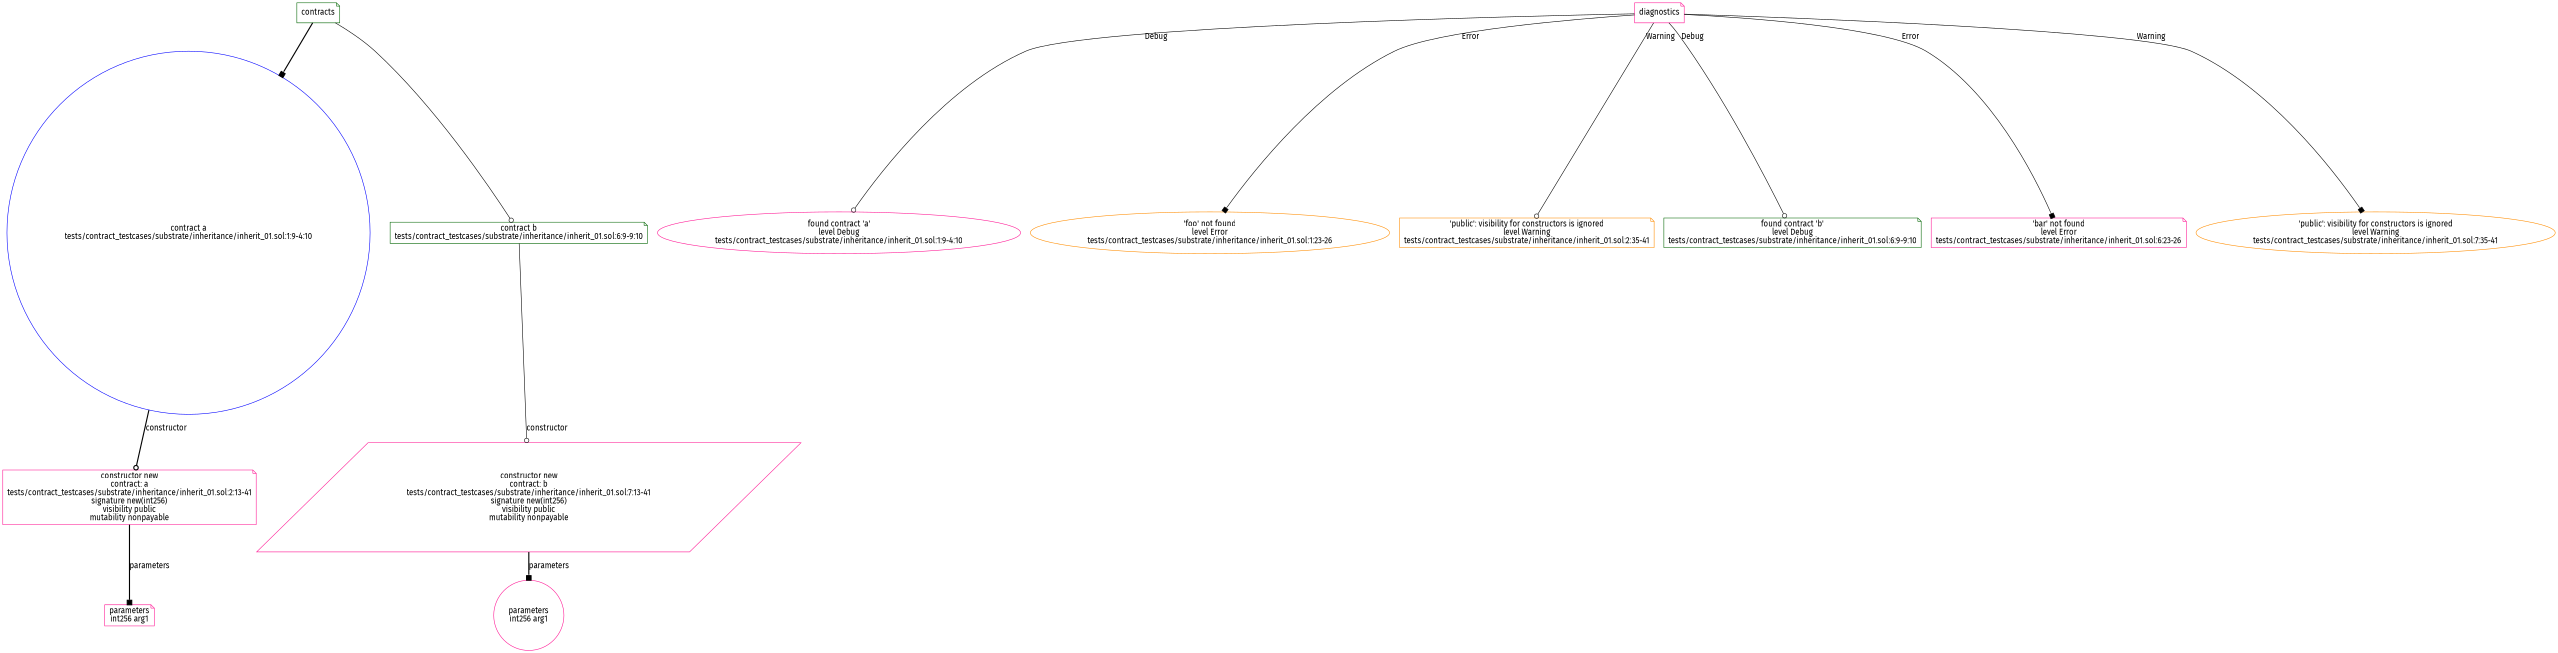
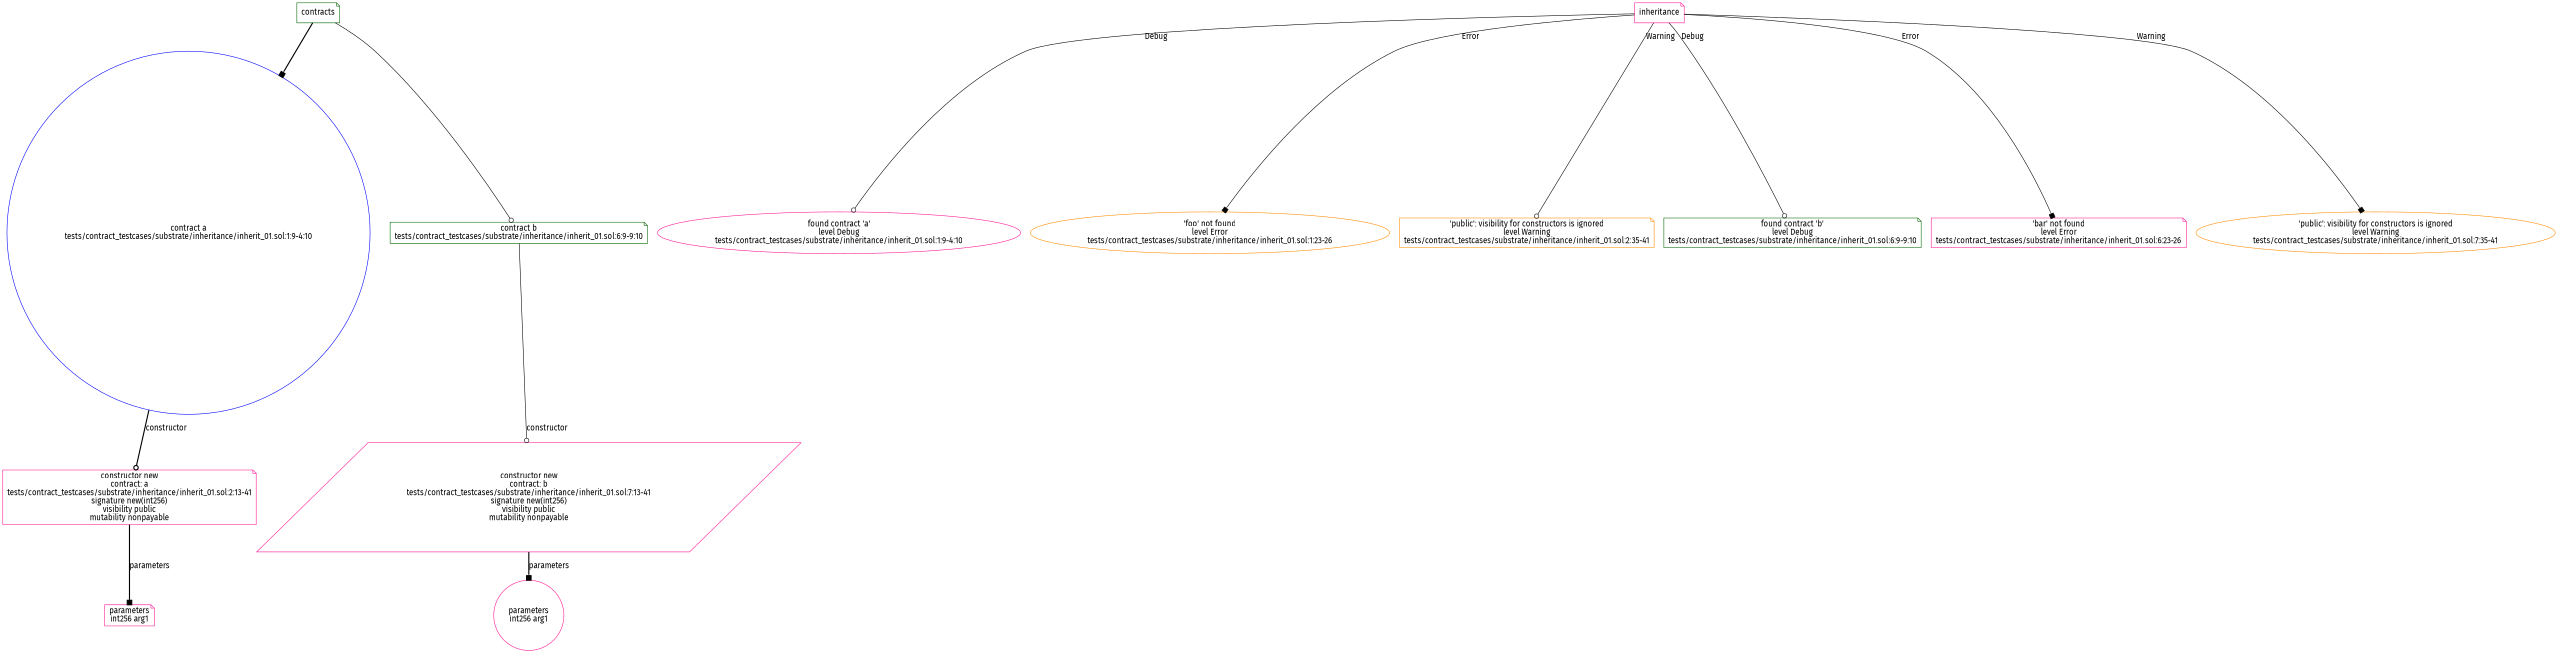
(1659, 13) -> (1659, 13)
